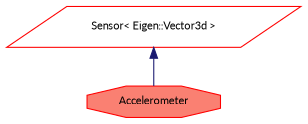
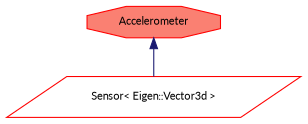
(154, 72) -> (154, 63)
